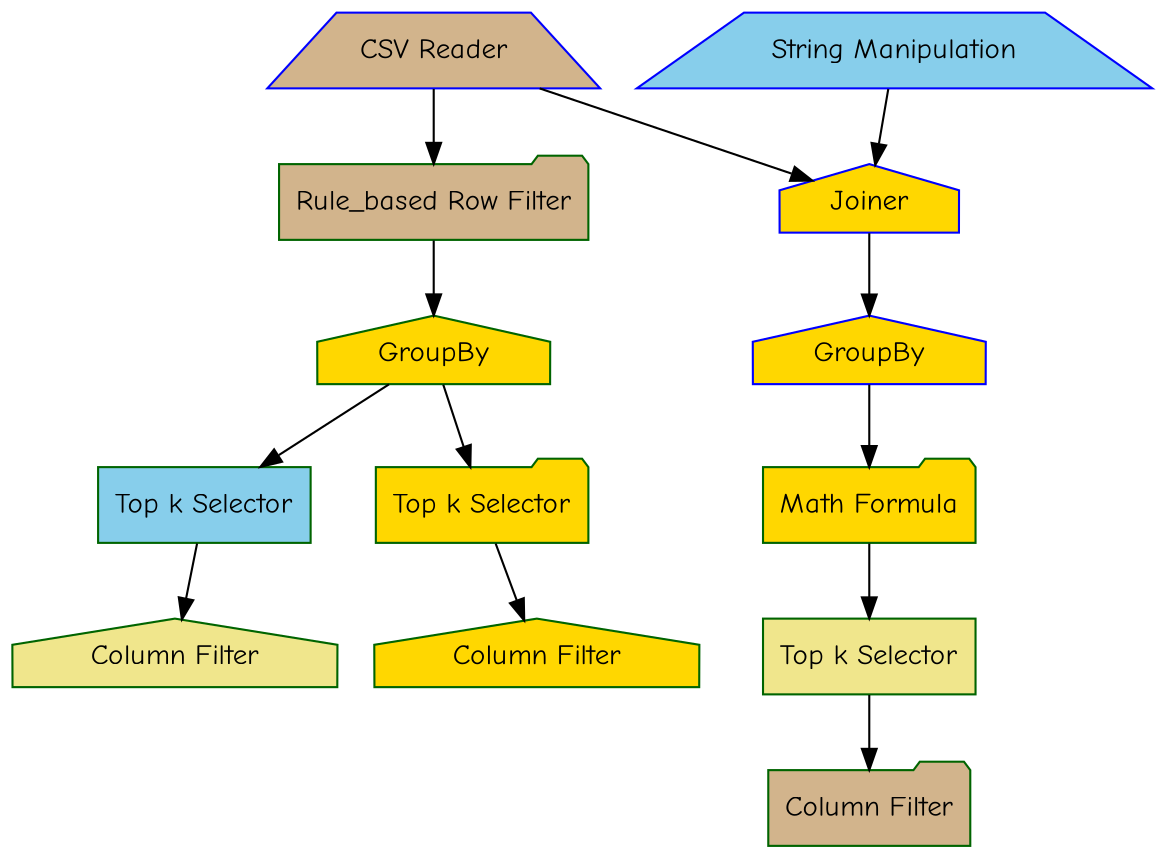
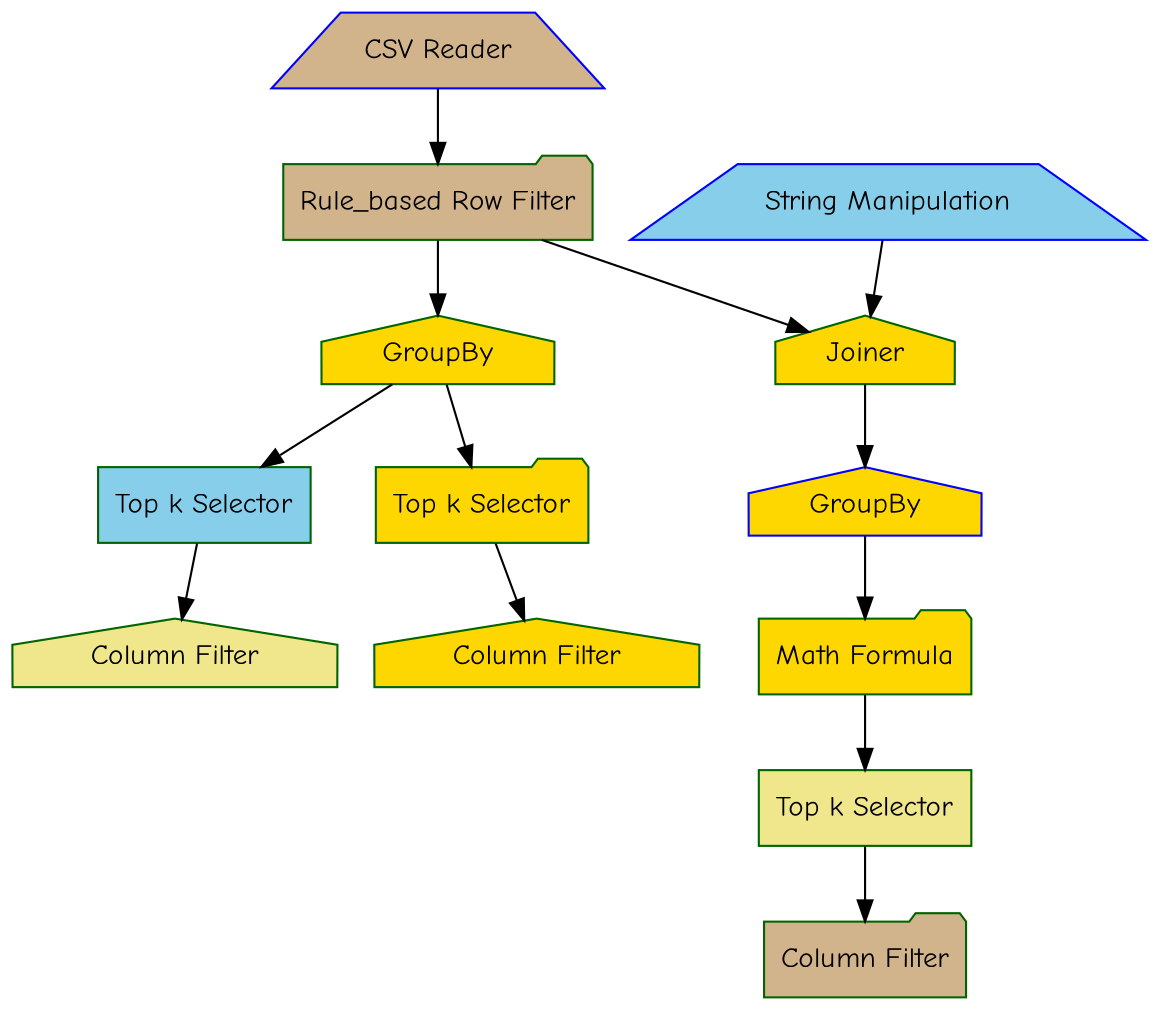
(666, 131) -> (665, 282)
(869, 202) -> (865, 354)
